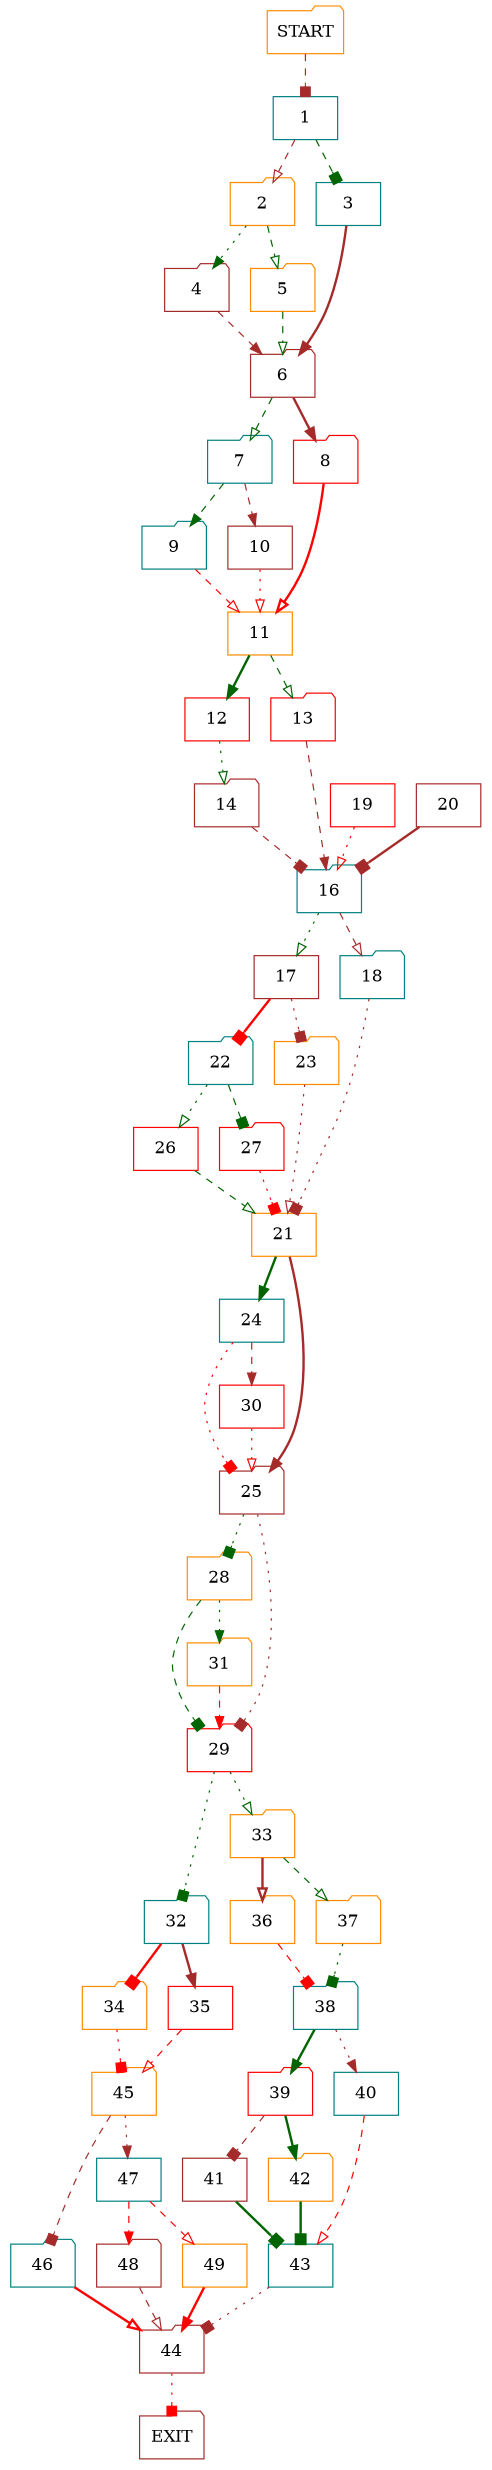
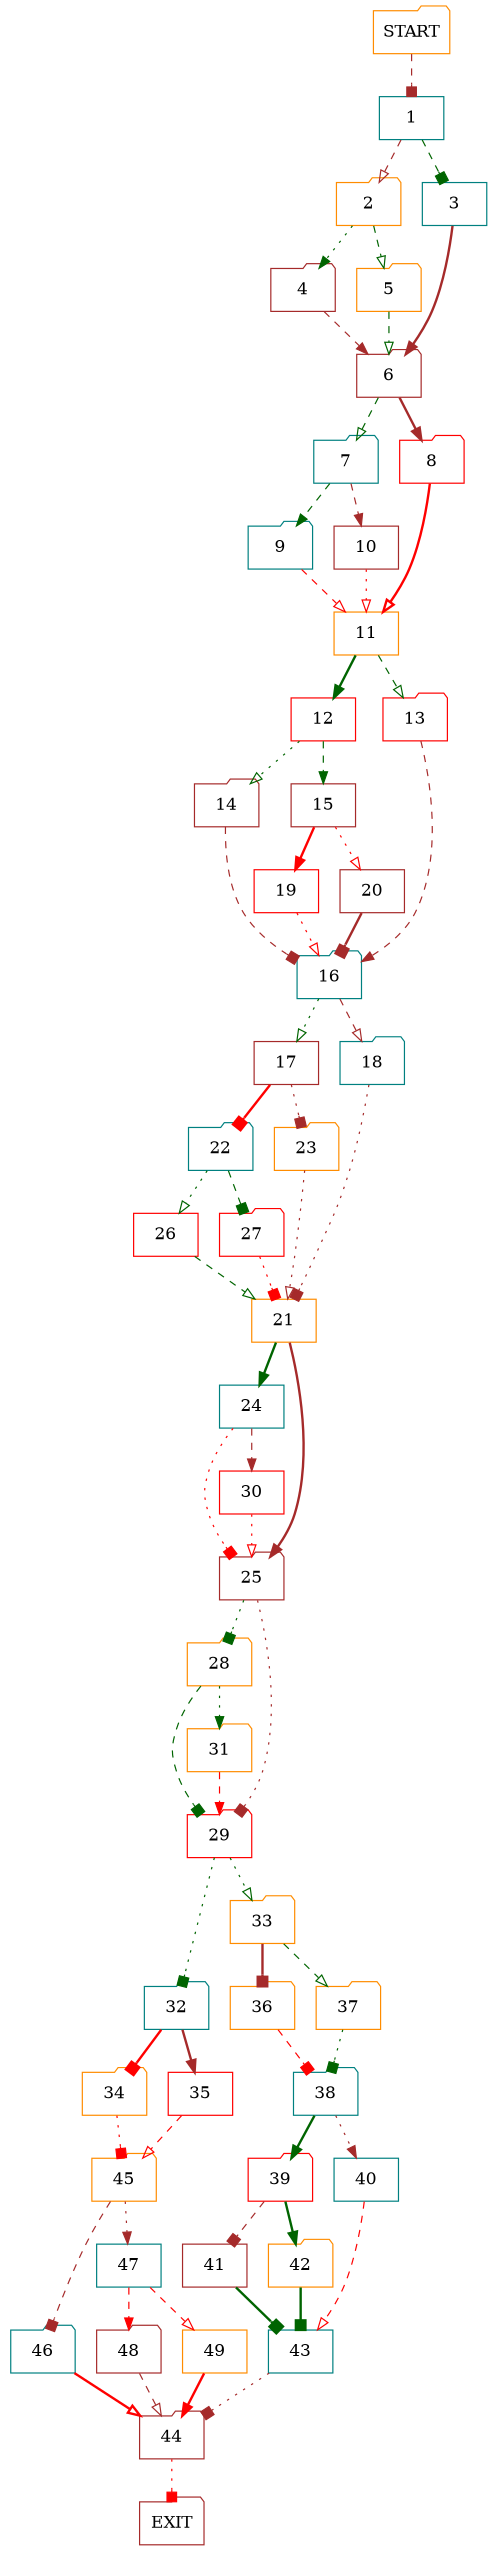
none -> (323, 805)
(262, 1873) -> (262, 1959)
